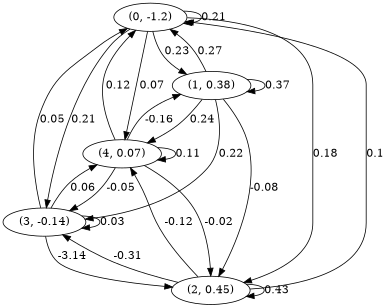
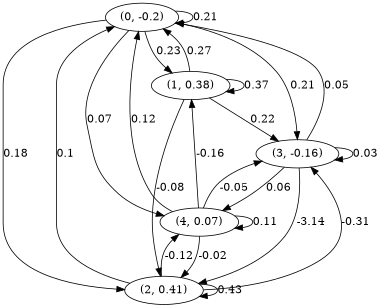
(150, 17) -> (142, 17)
(181, 122) -> none
(44, 222) -> (297, 154)
(211, 290) -> (164, 290)
